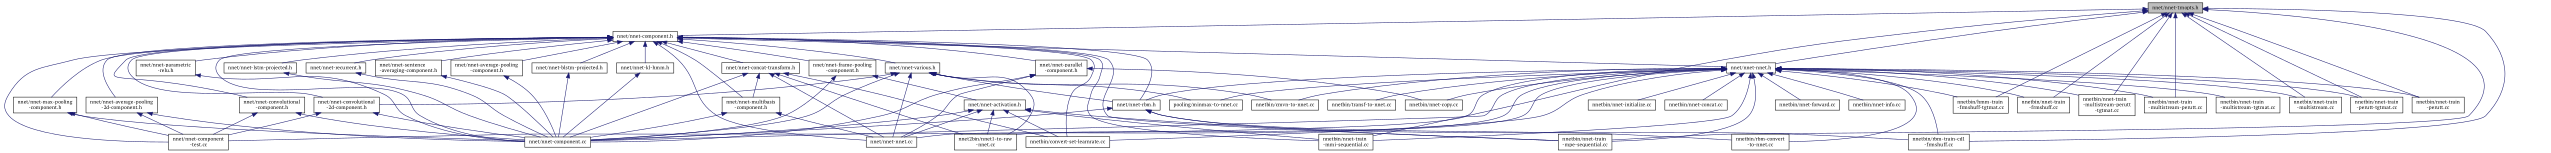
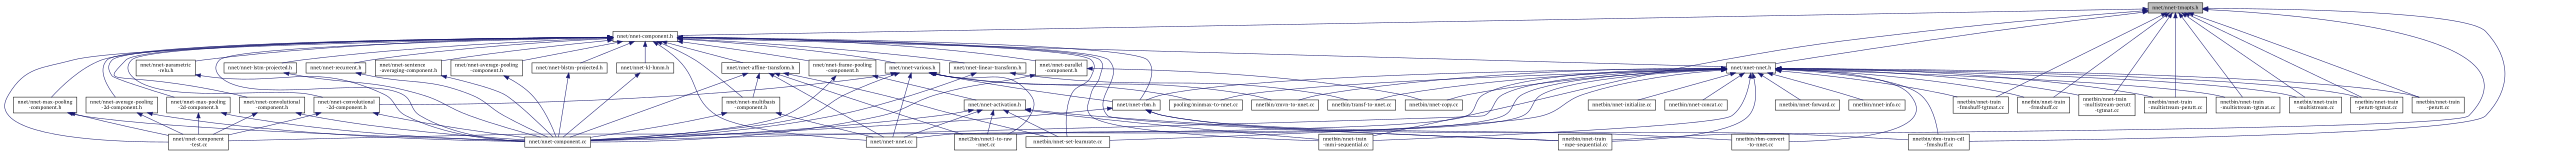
none -> (2212, 57)
(761, 68) -> (761, 68)
none -> (988, 68)
(963, 93) -> none
none -> (198, 105)
(1981, 105) -> (1981, 105)
(1068, 142) -> (1068, 142)
